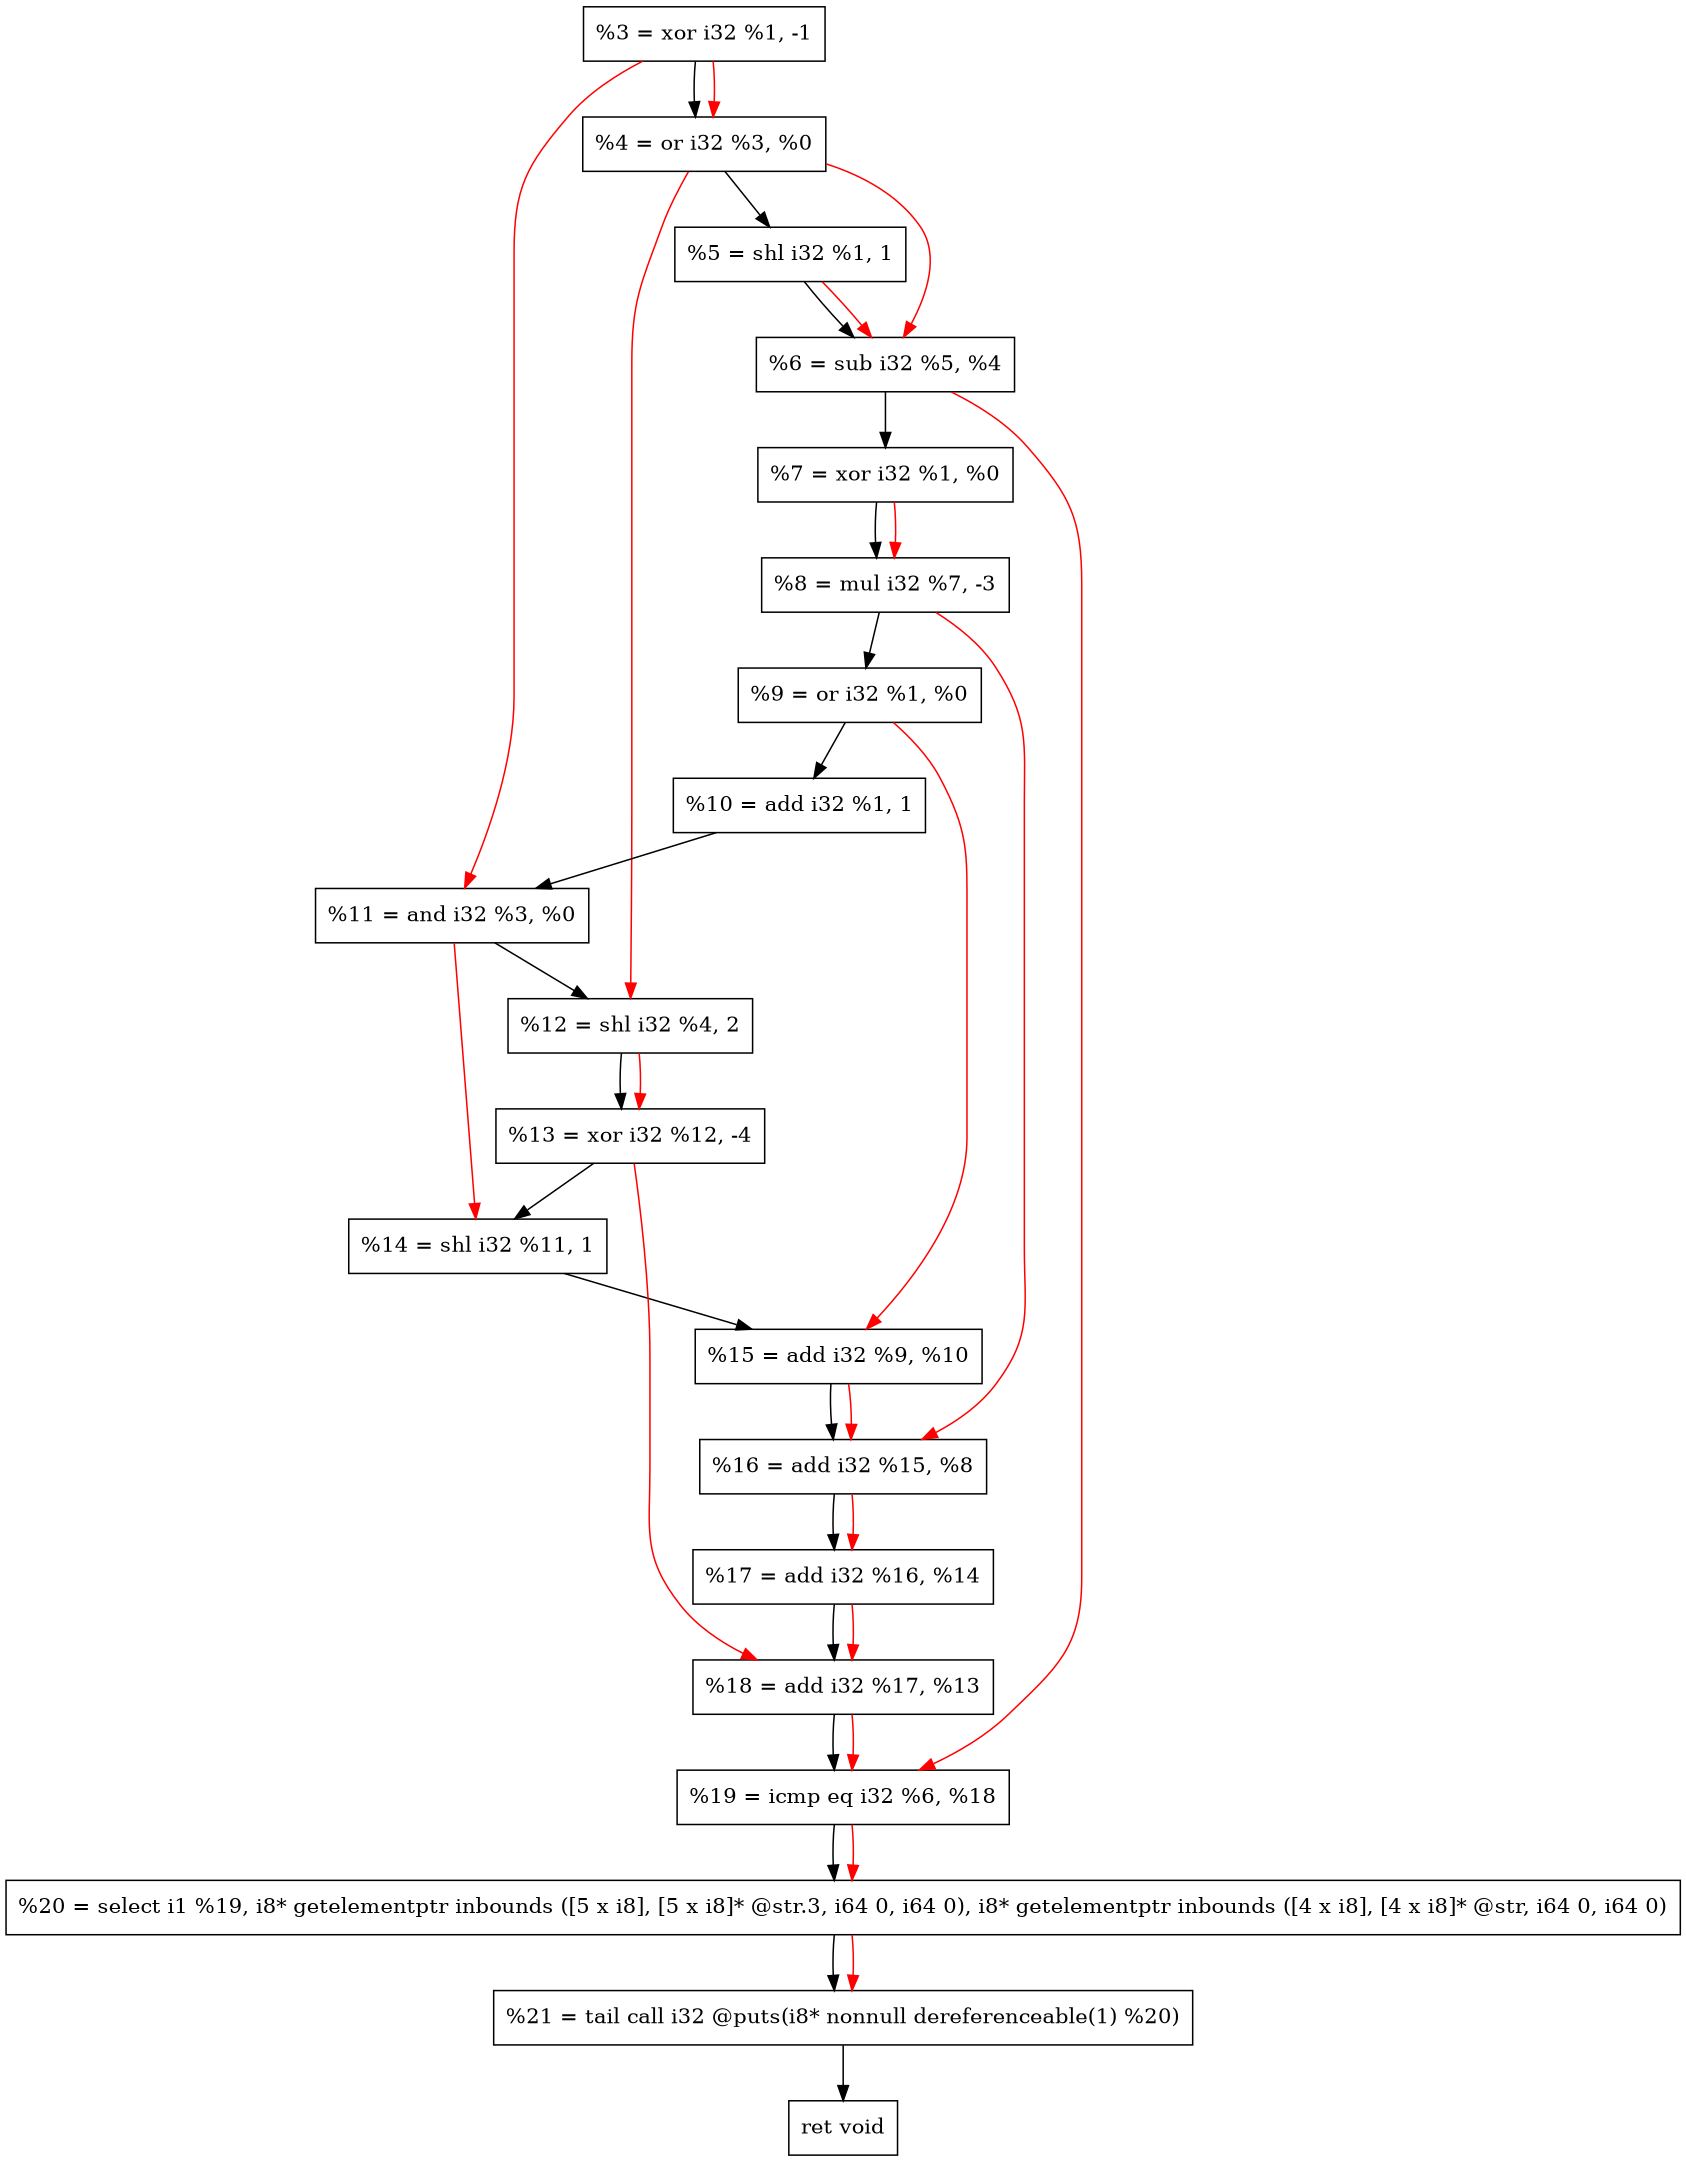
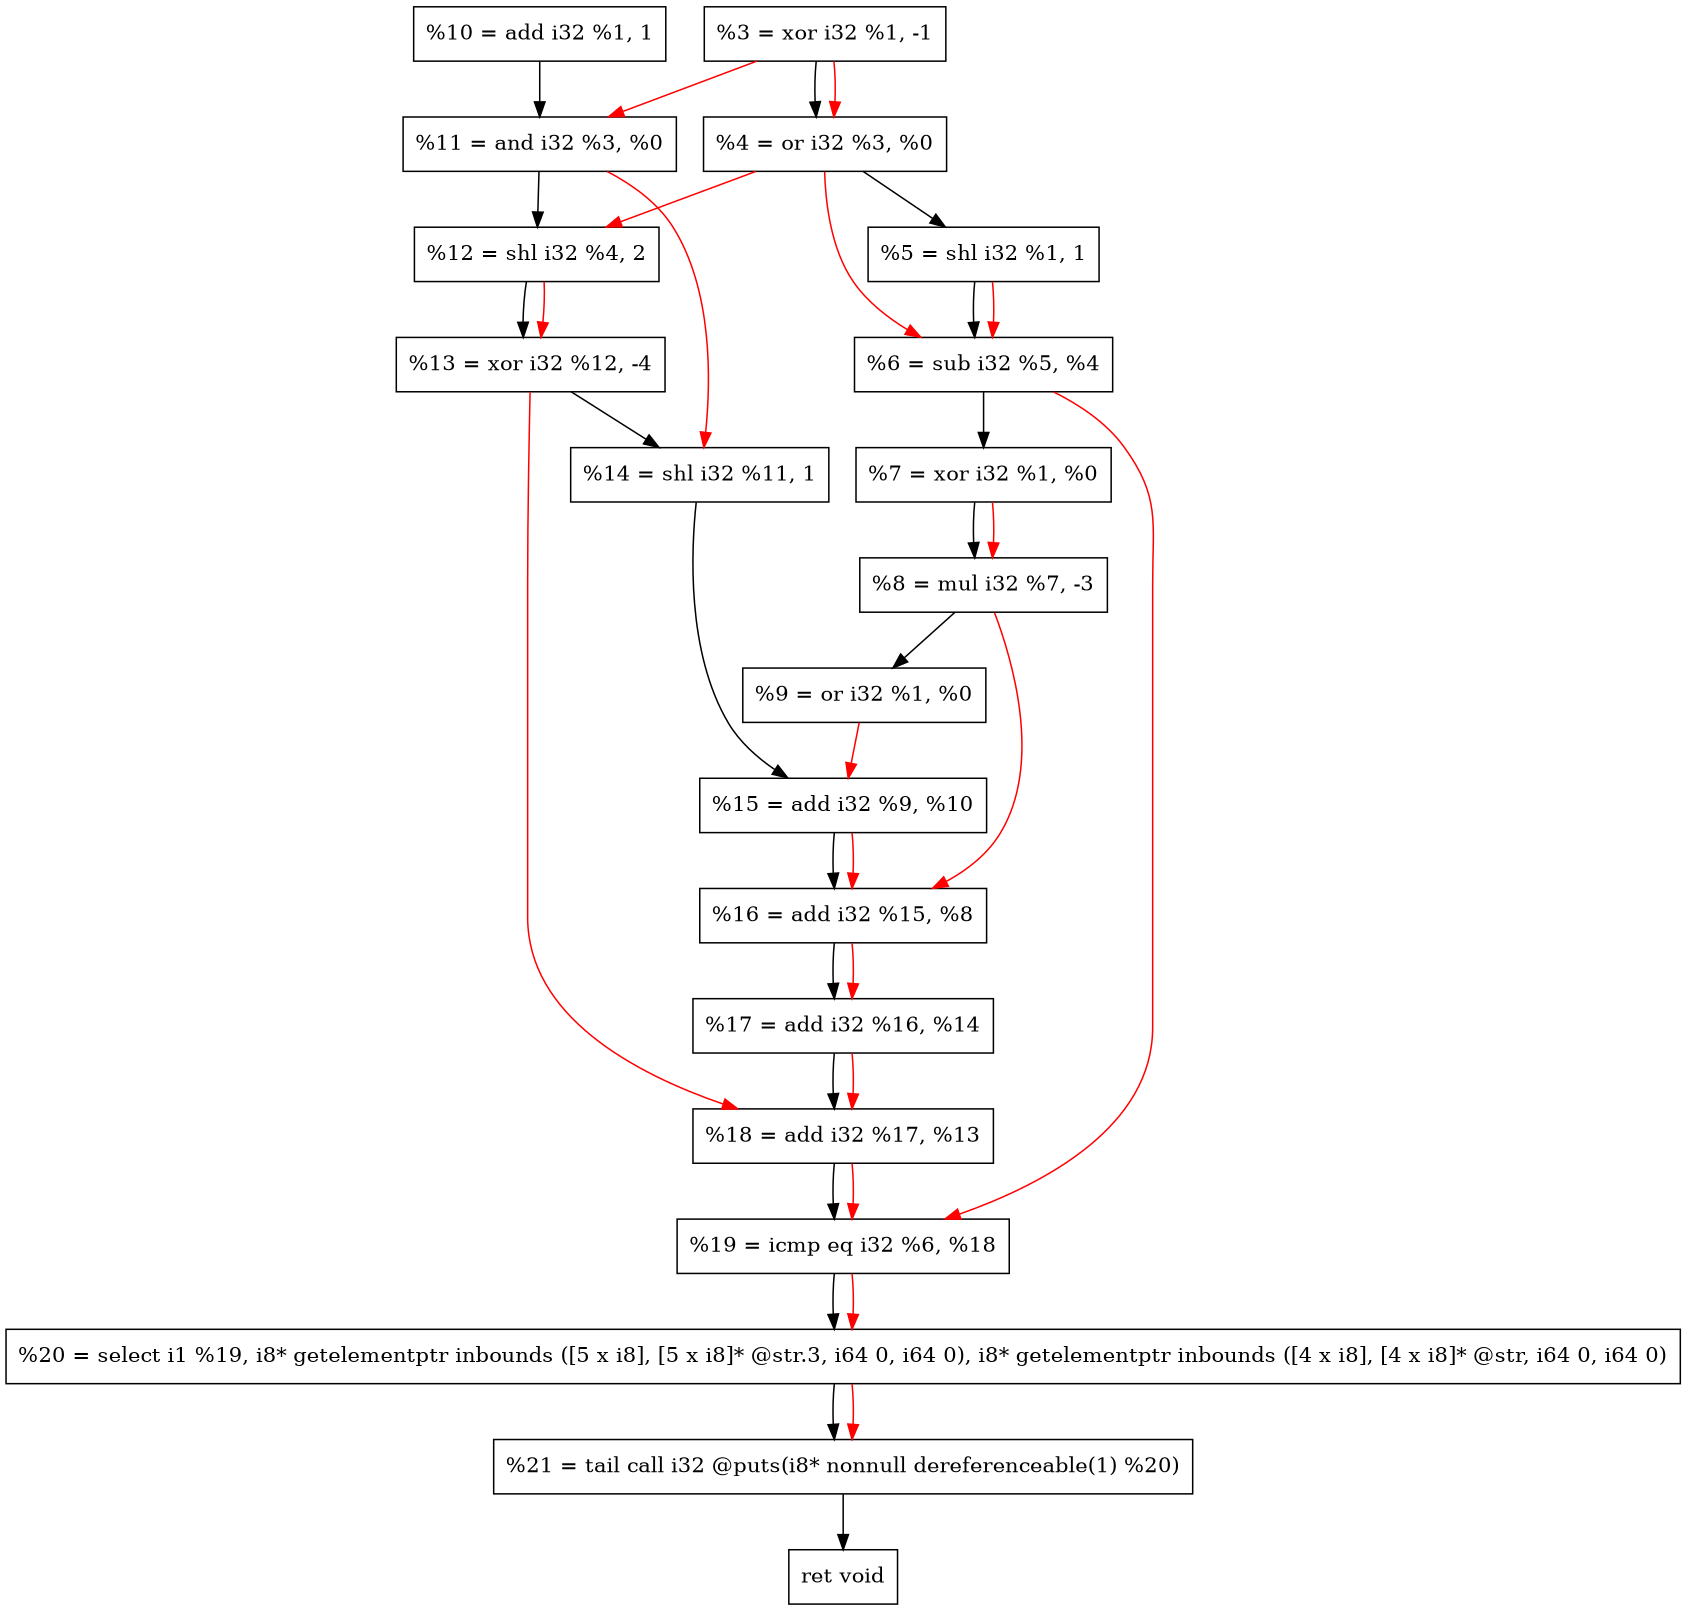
(833, 744) -> none
